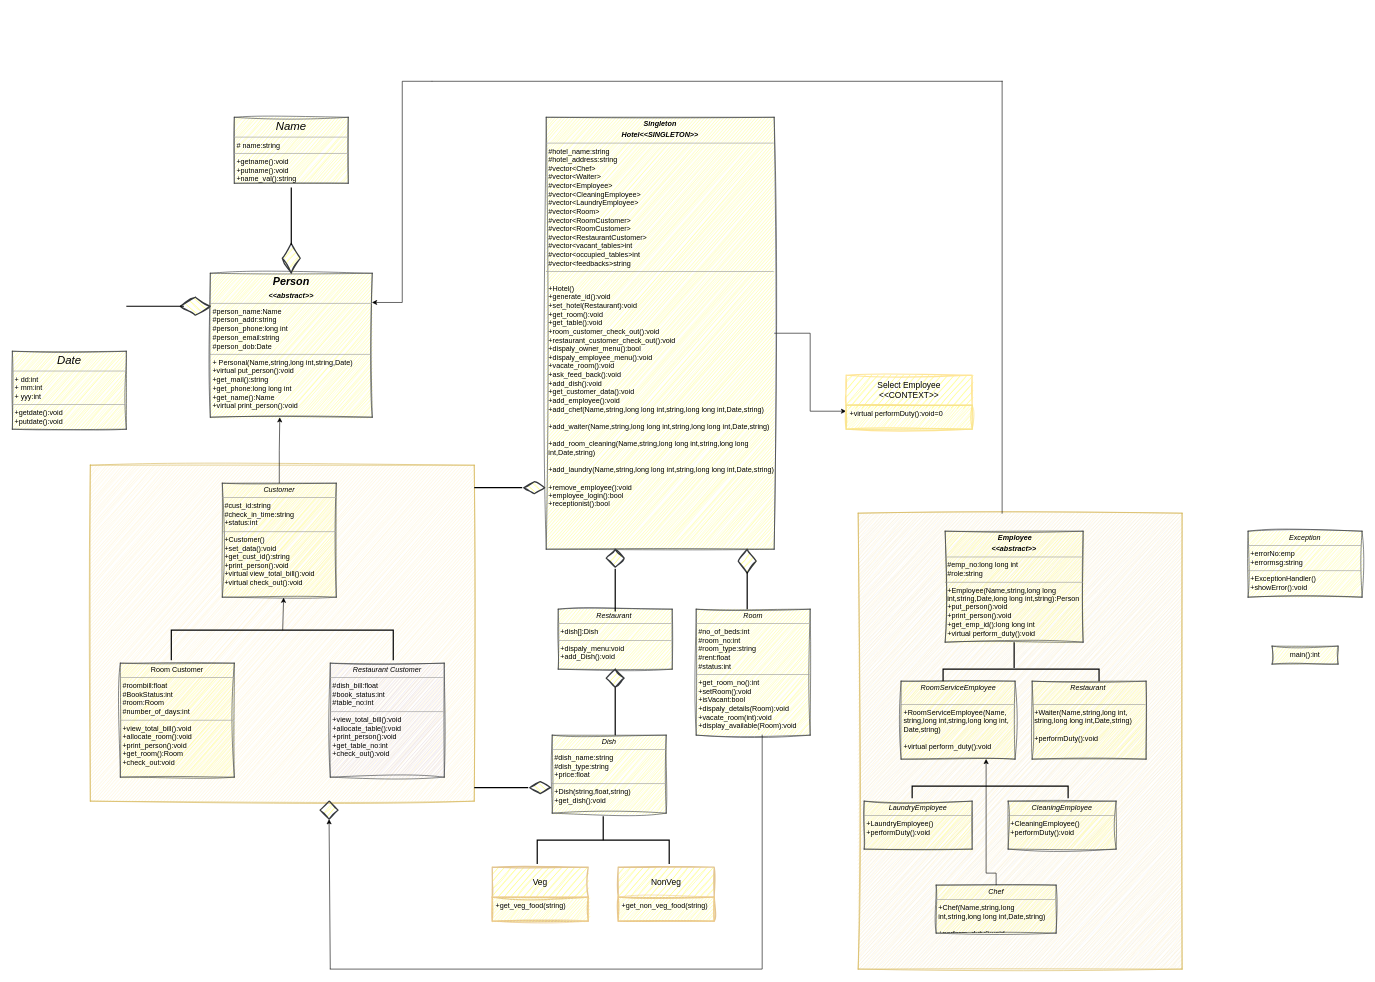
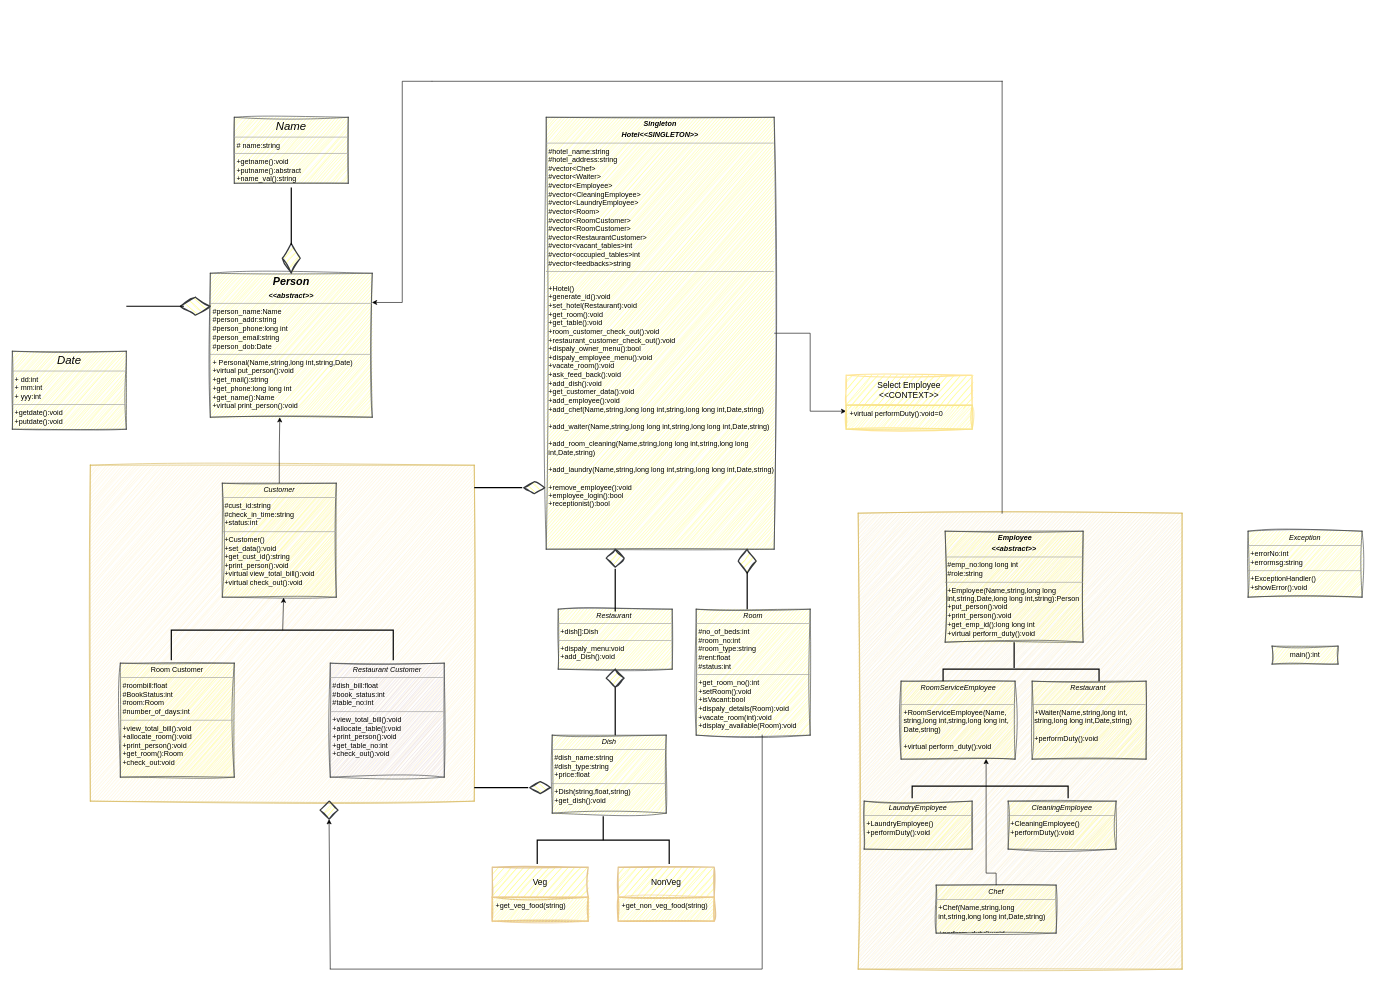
(268, 139) -> (272, 139)
(1285, 553) -> (1285, 553)
